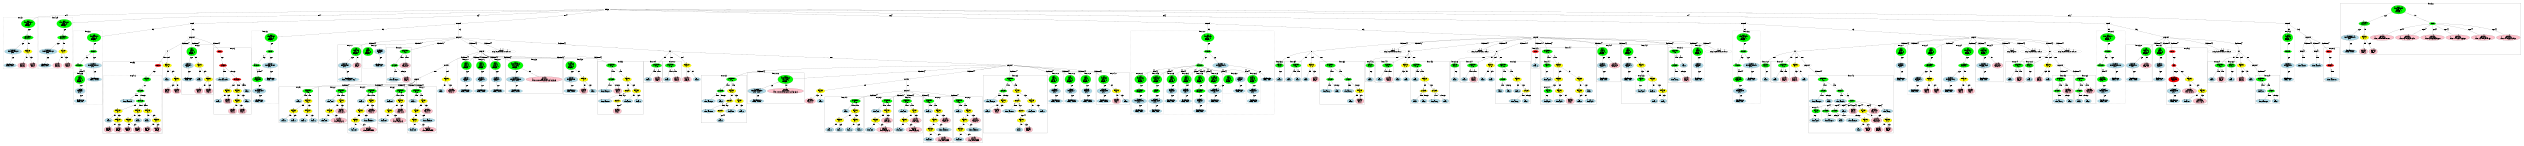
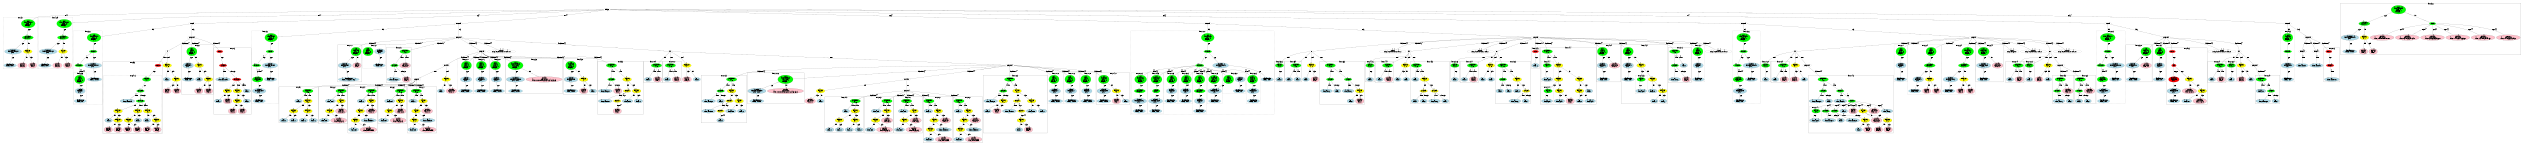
(2508, 38) -> (2508, 38)
